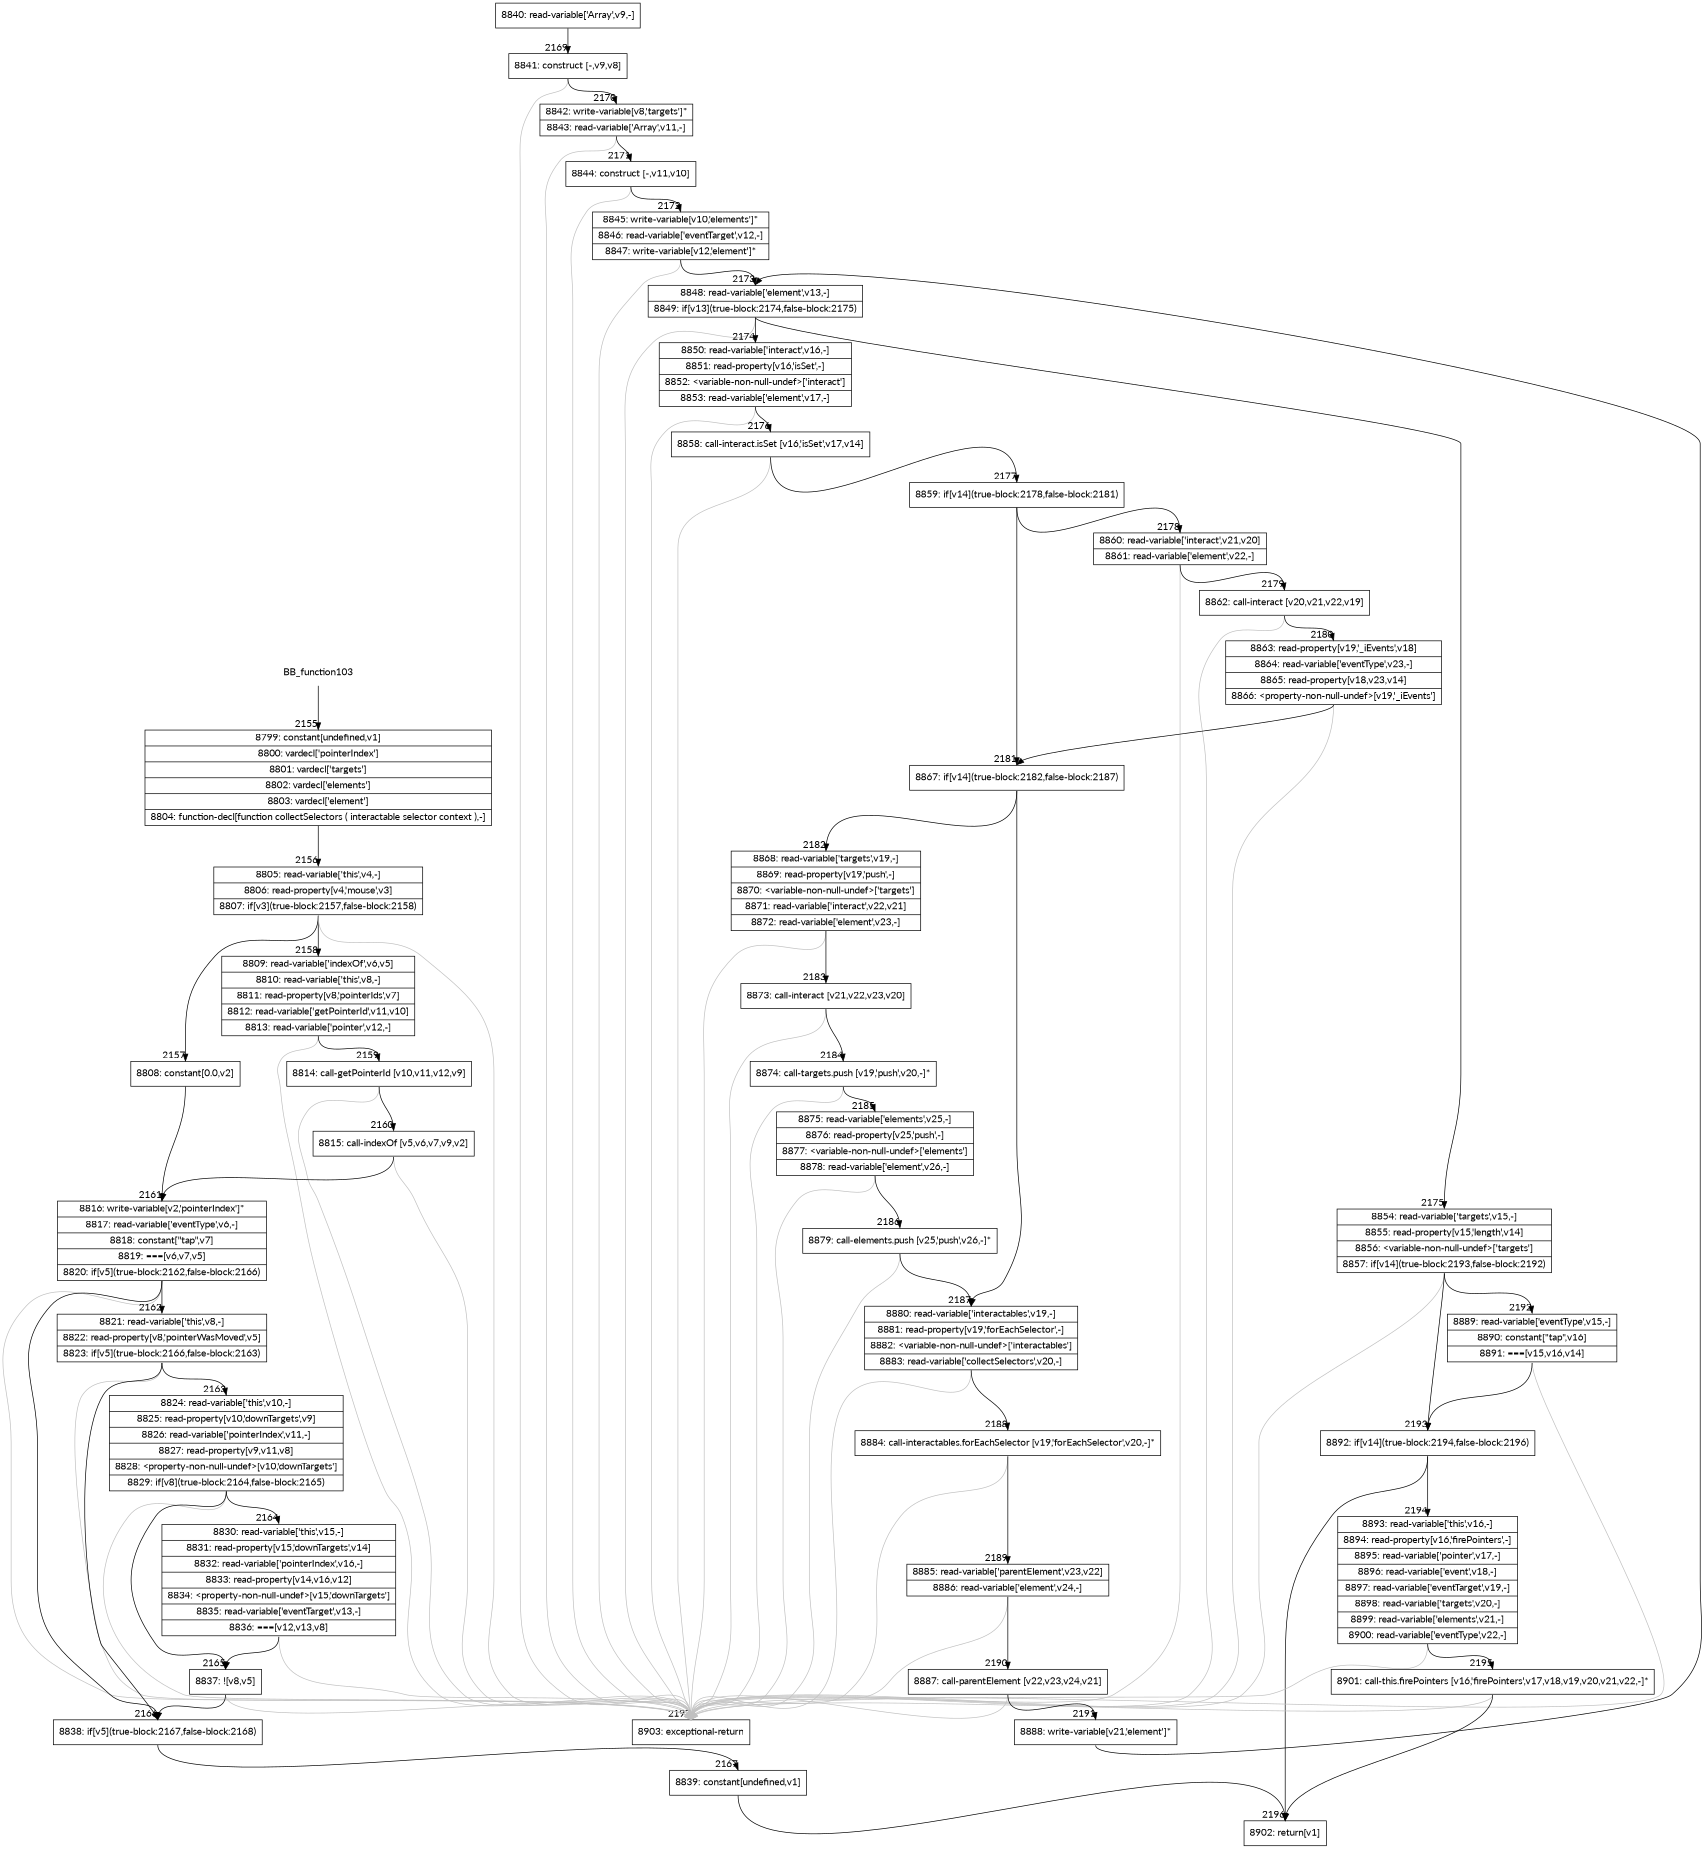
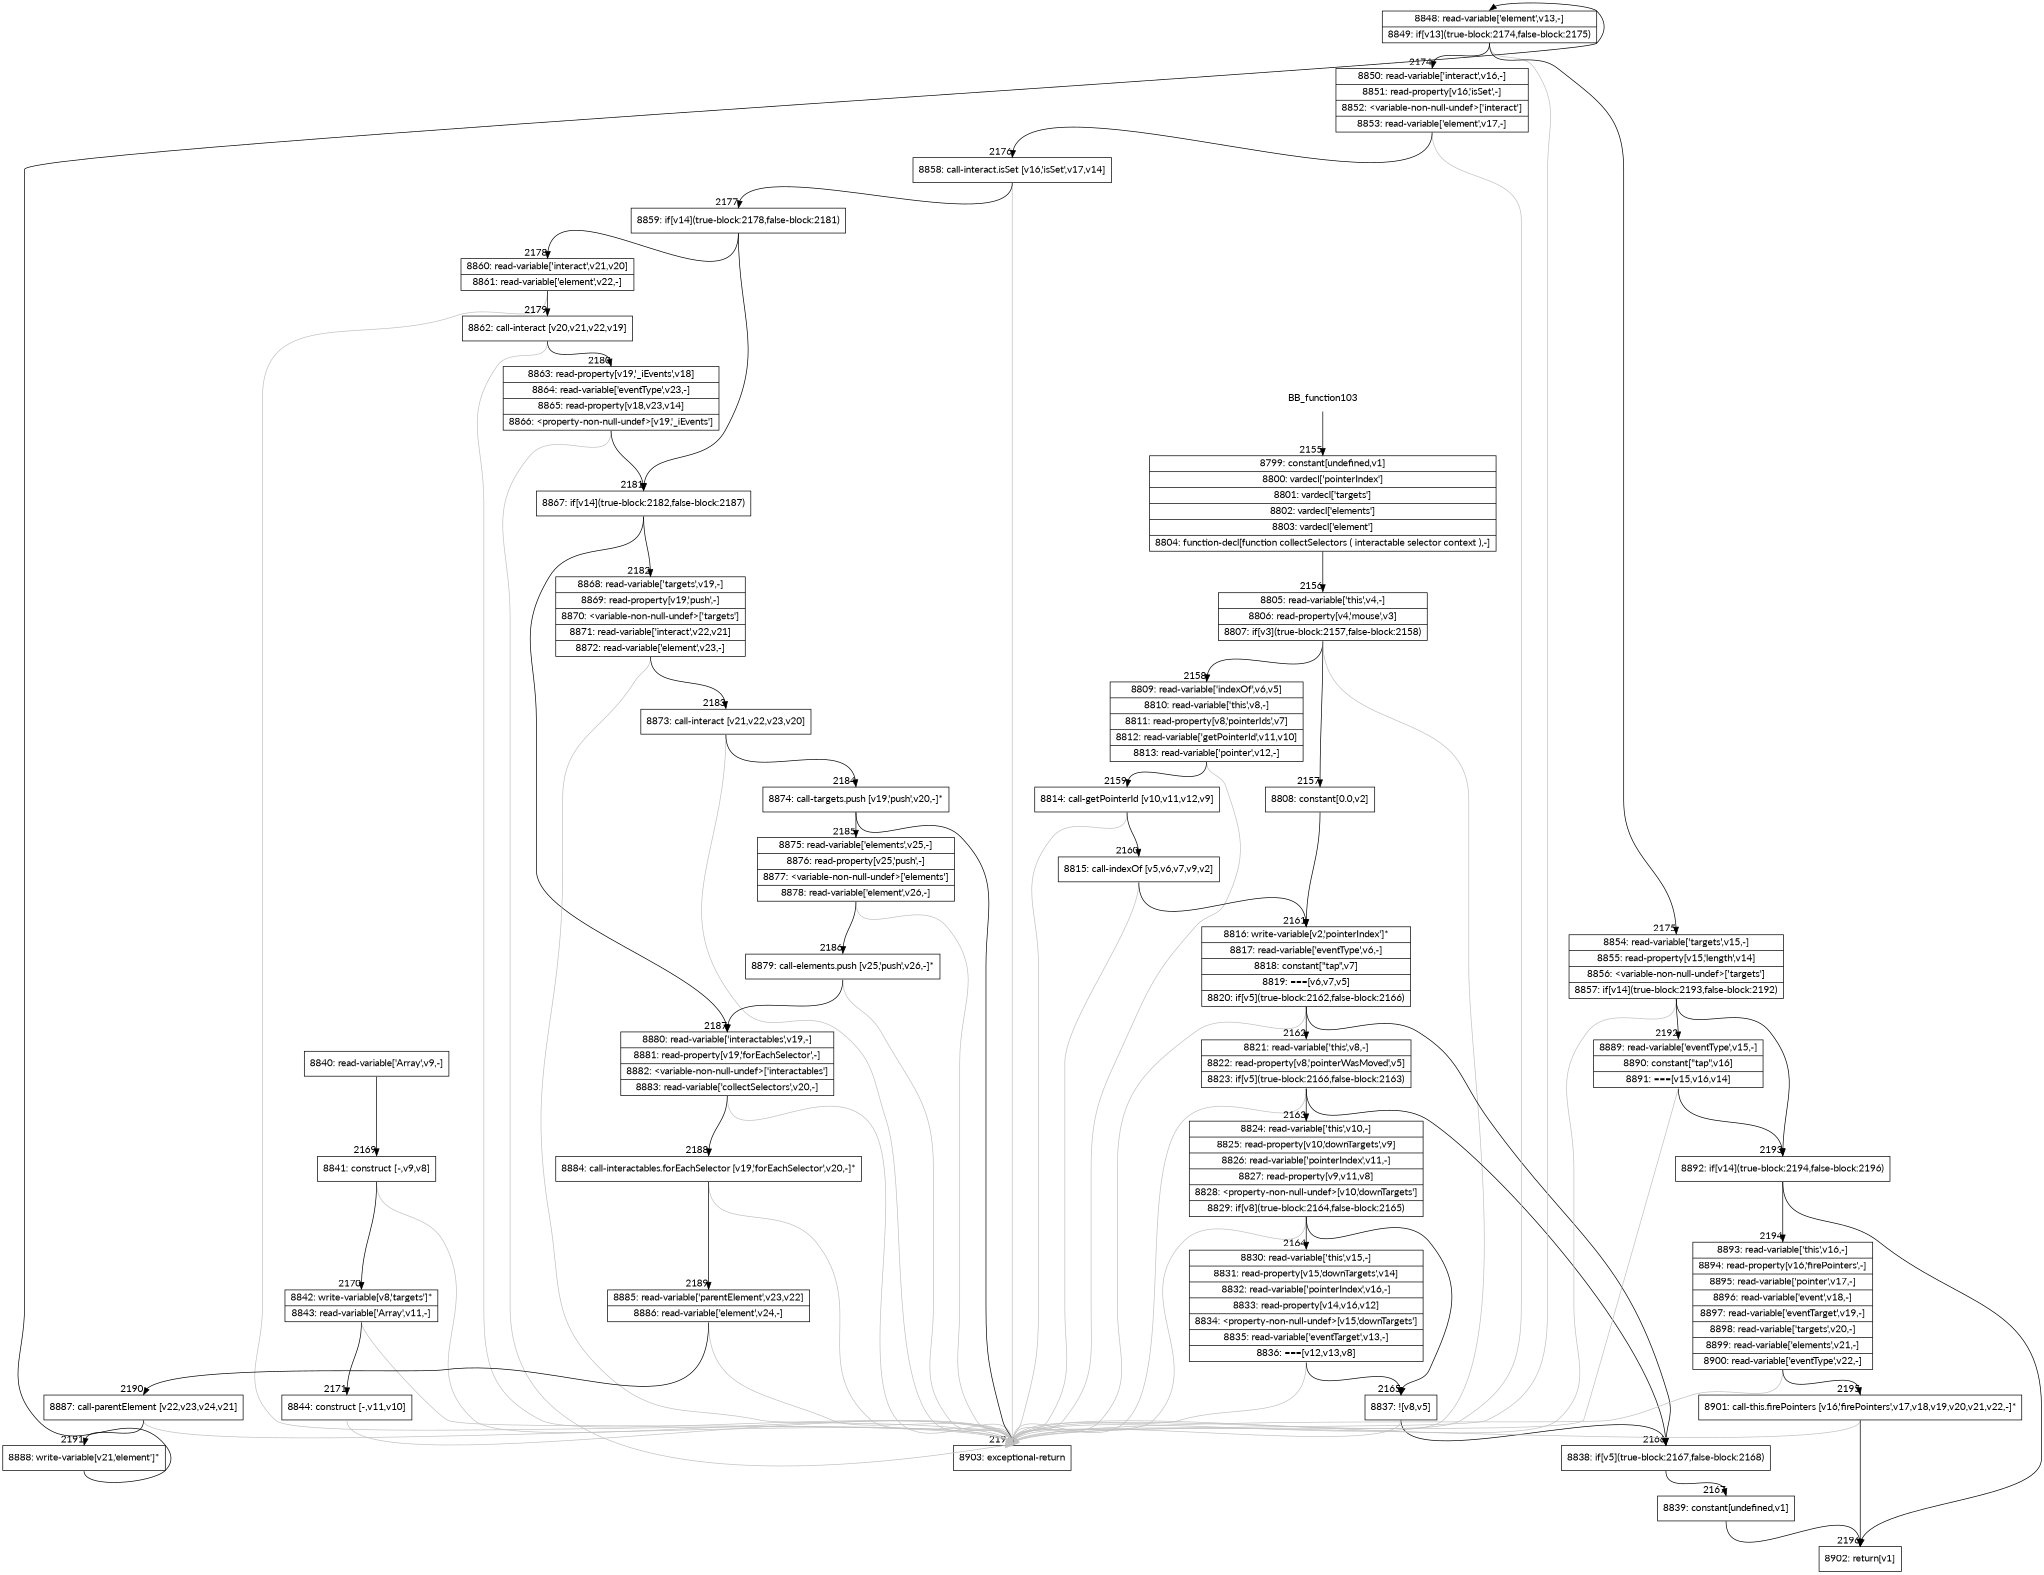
(681, 236) -> none
(757, 1387) -> (986, 1075)
